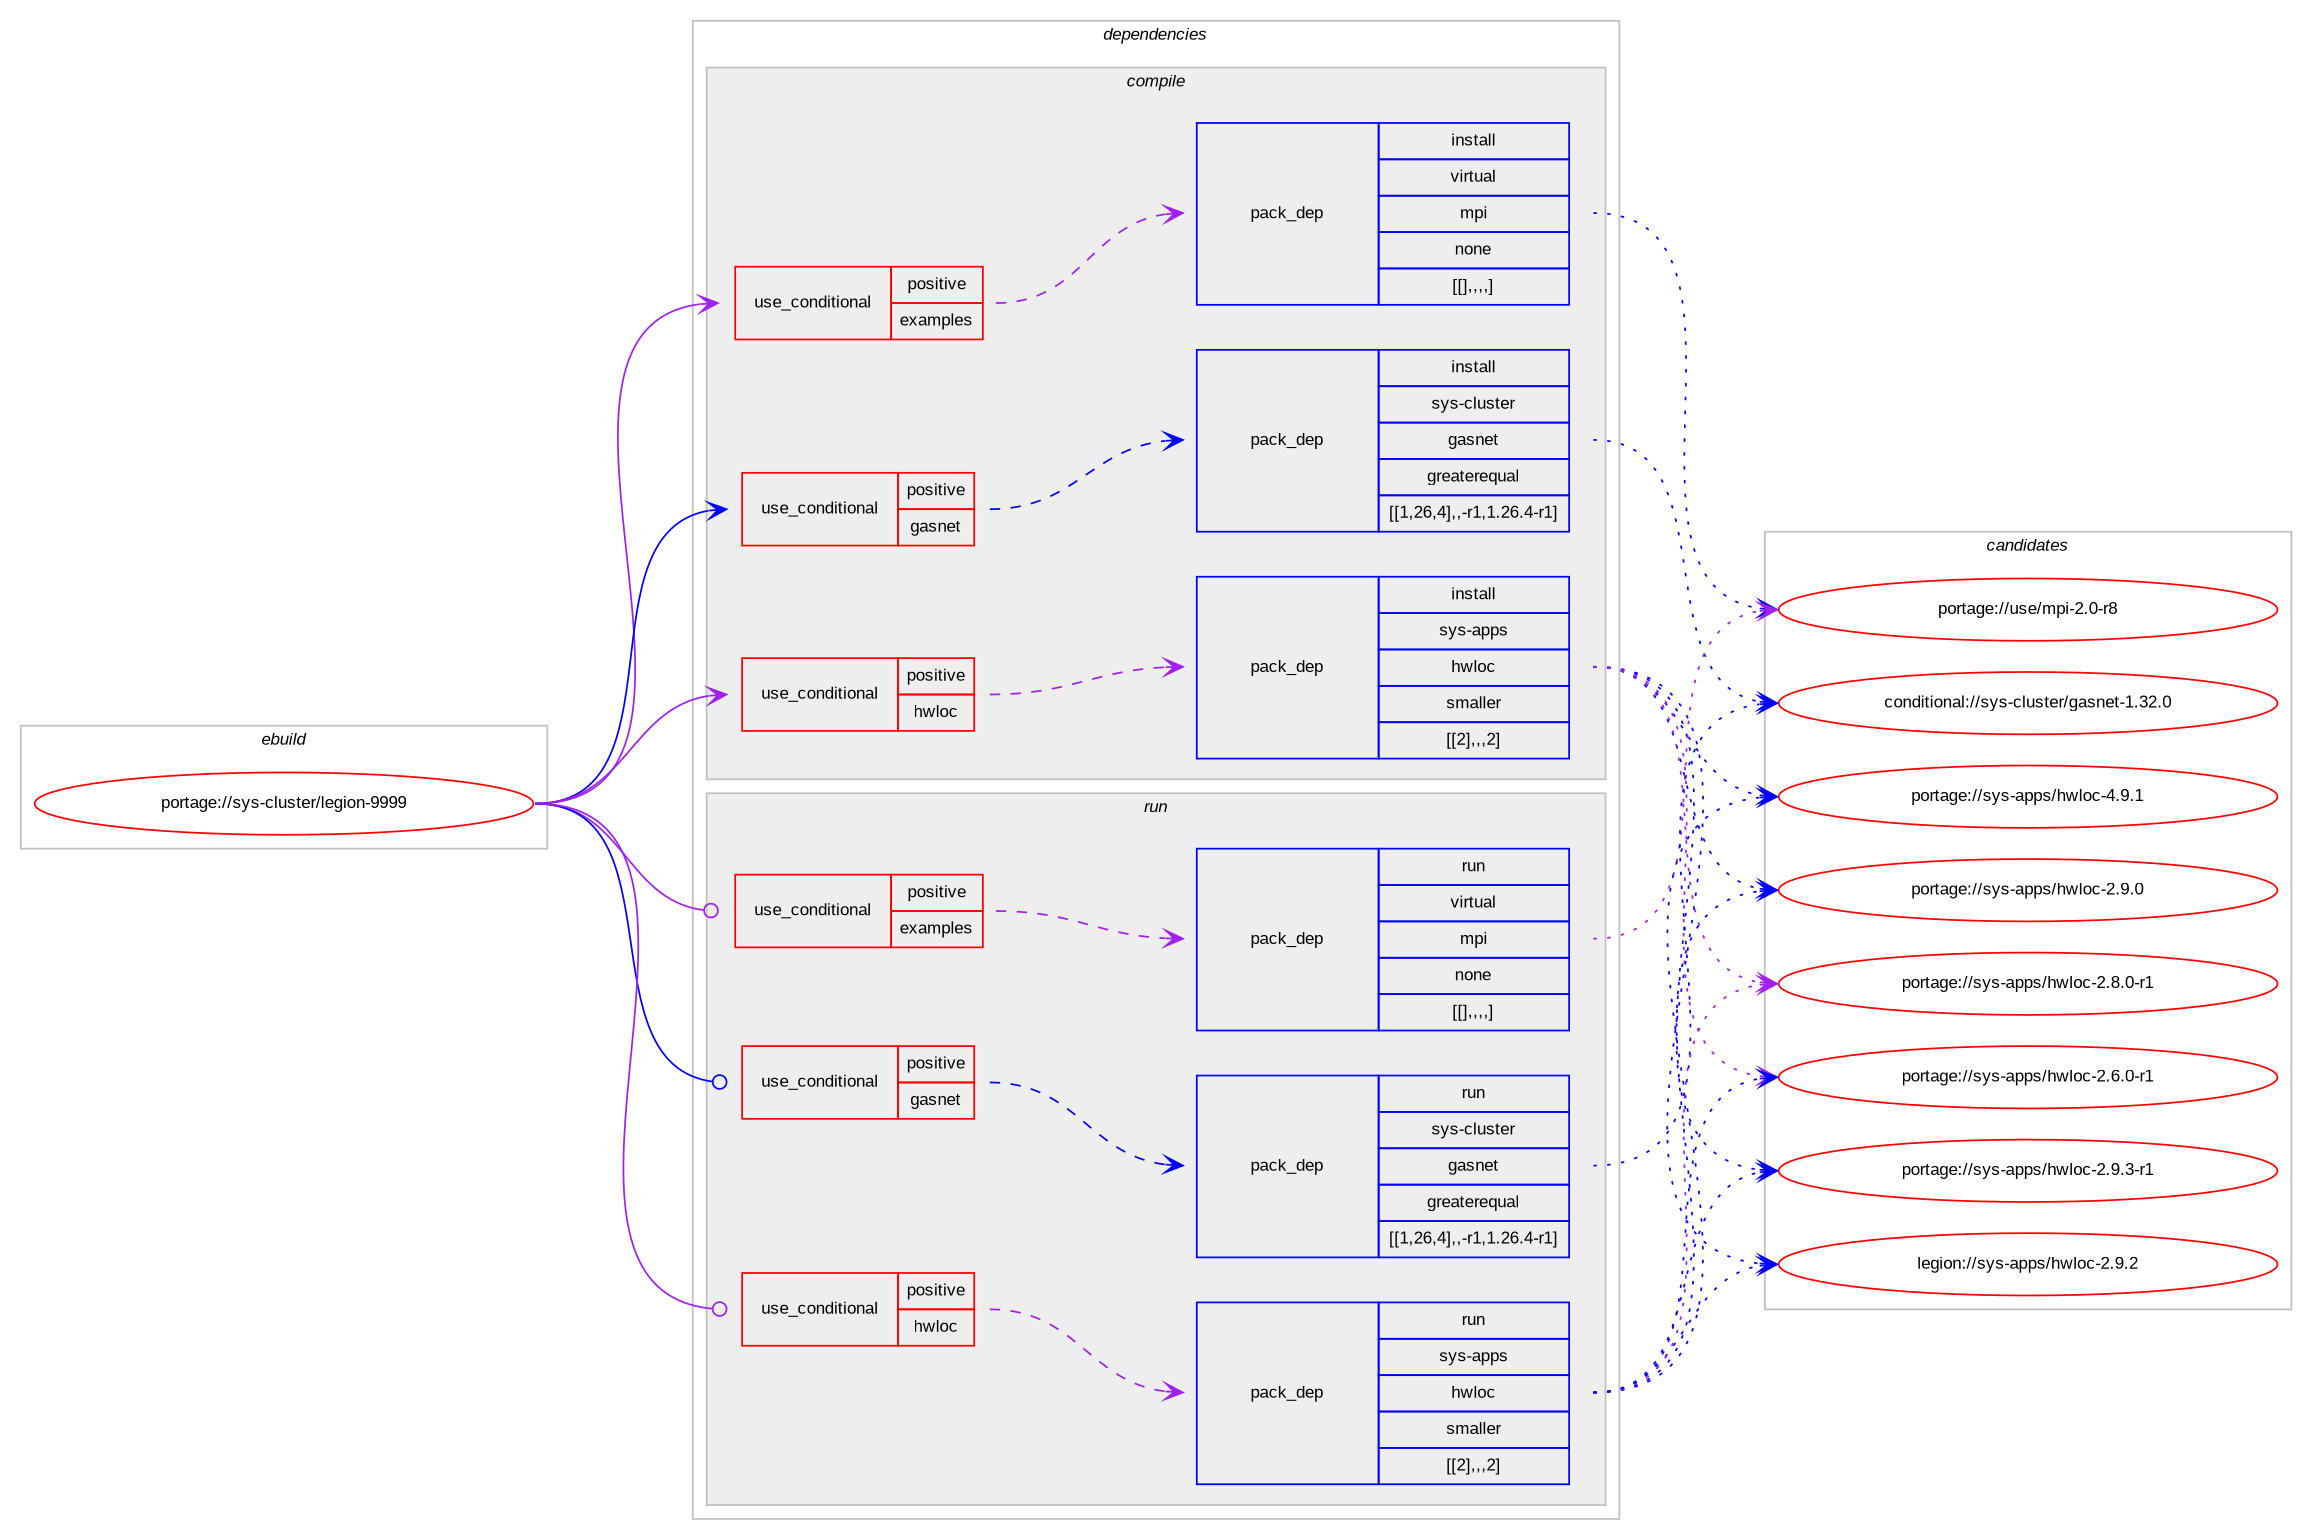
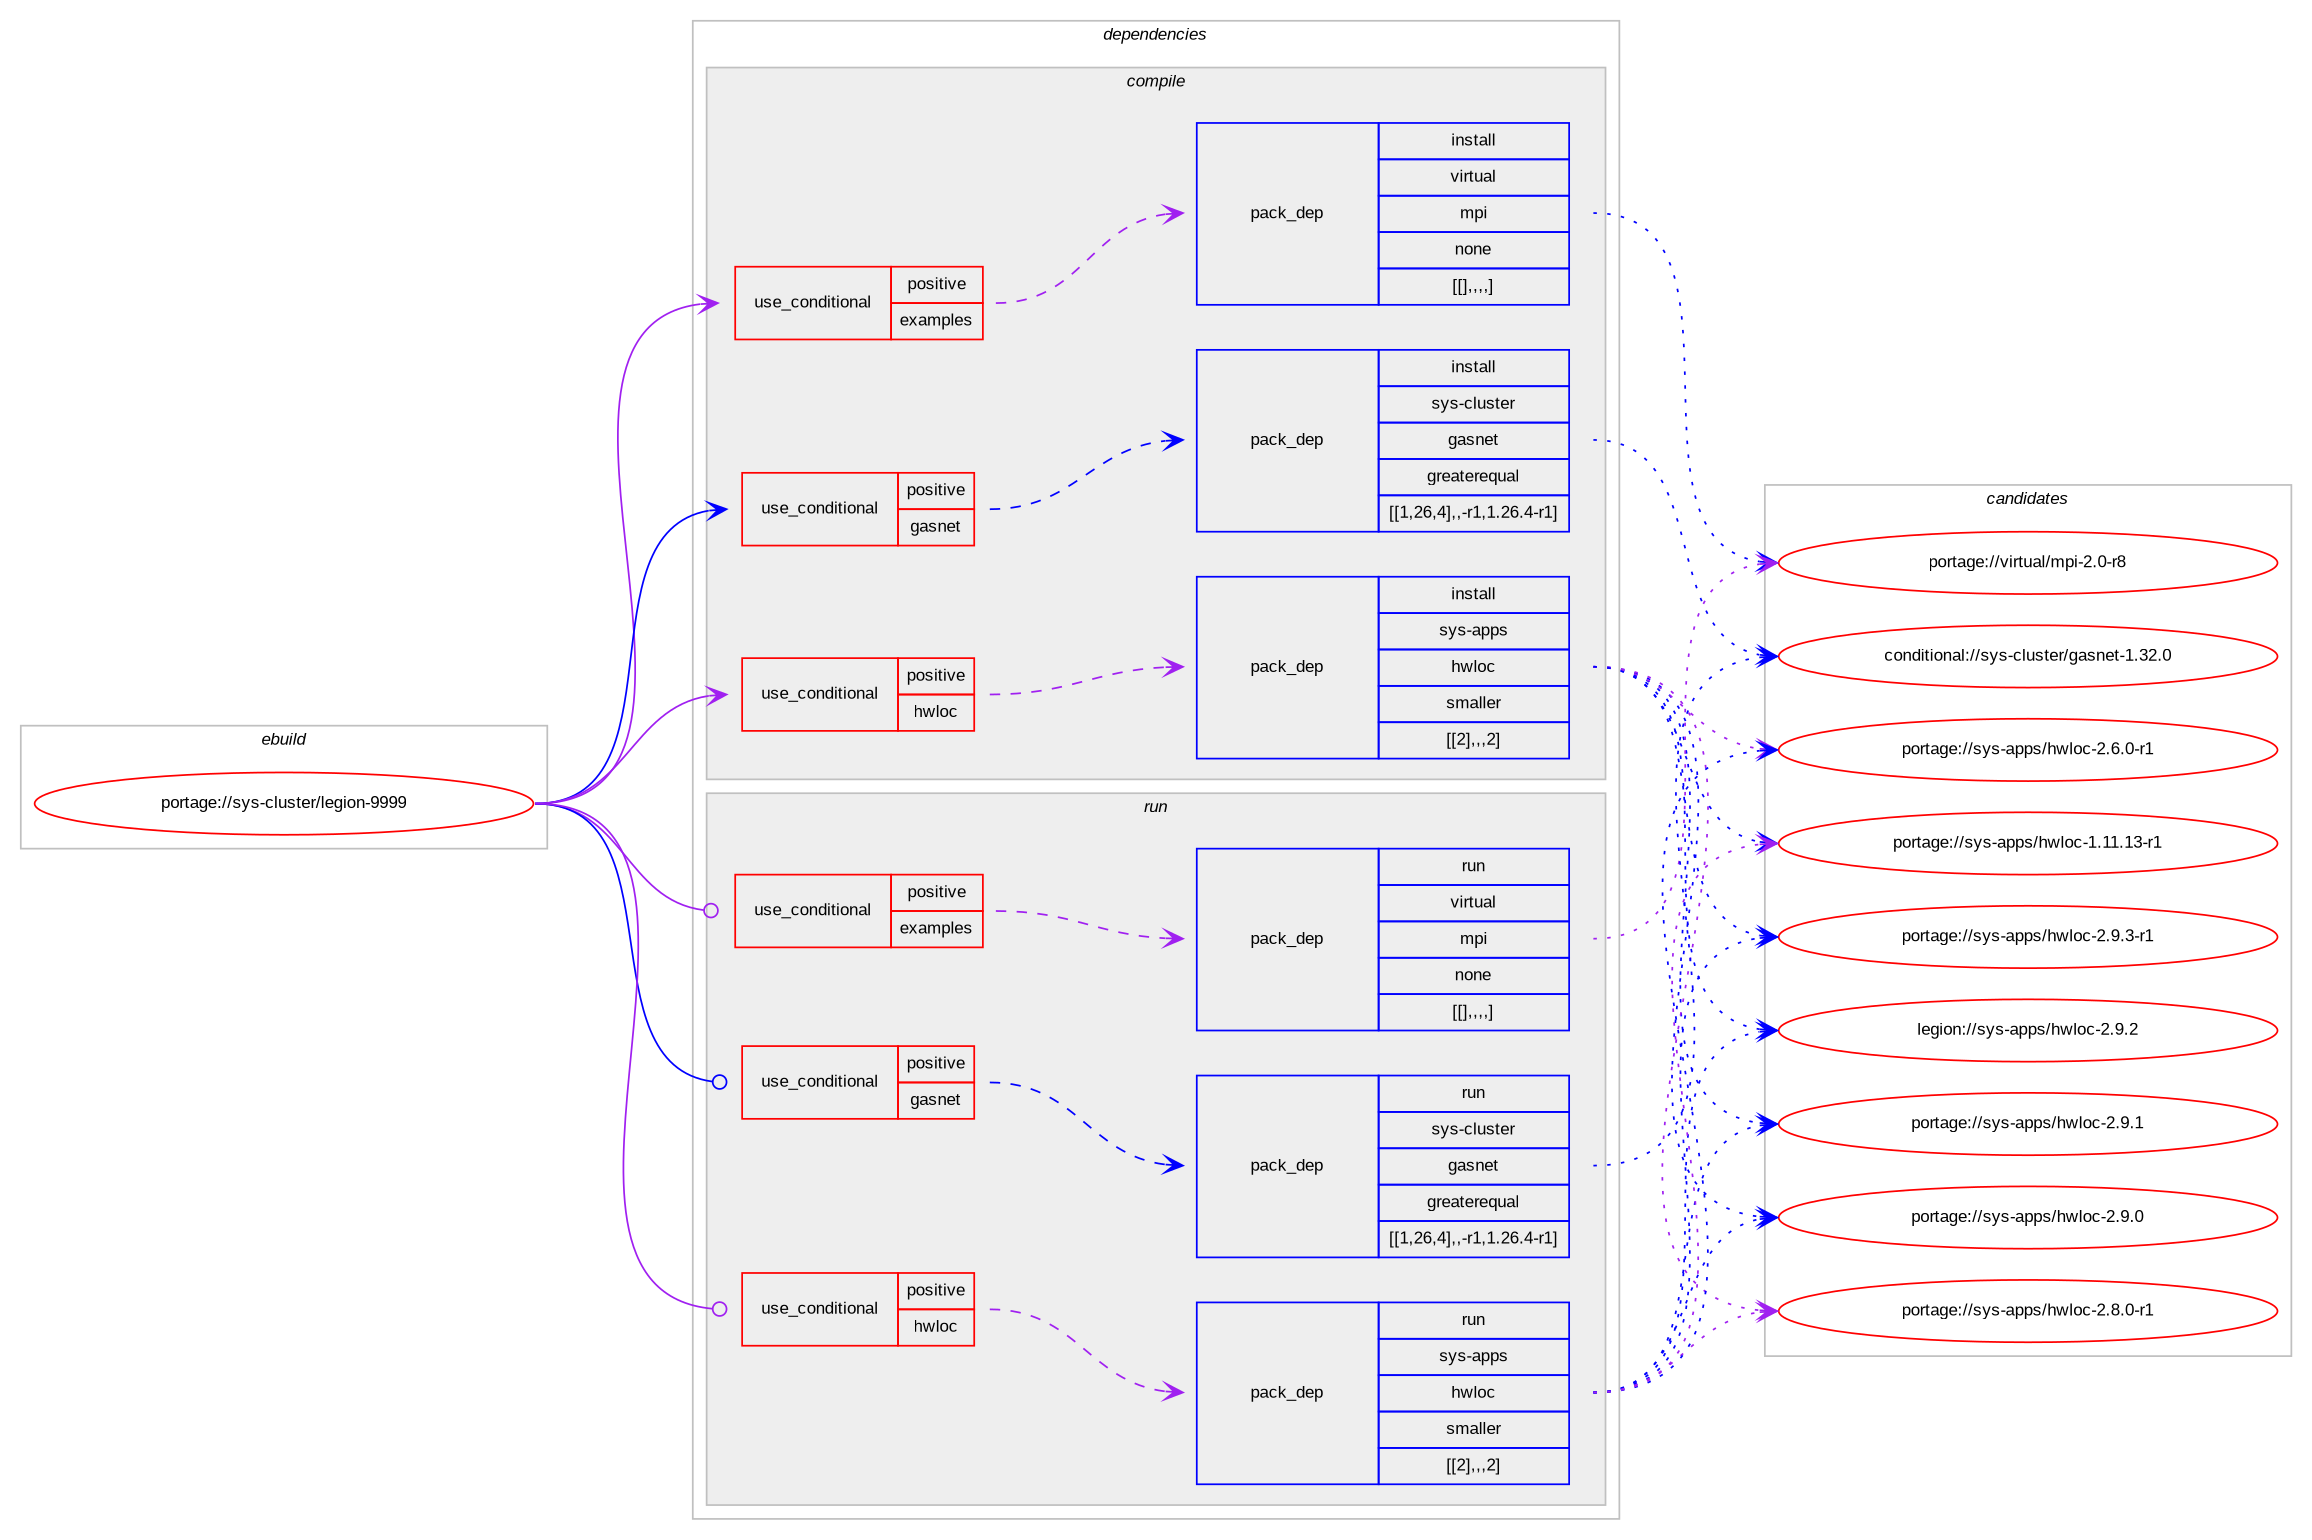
(2028, 610) -> (2028, 563)
(2028, 797) -> (2028, 1124)
none -> (2028, 843)
